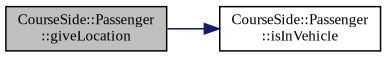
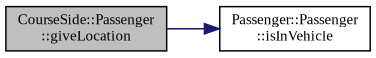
(300, 29) -> (295, 29)
